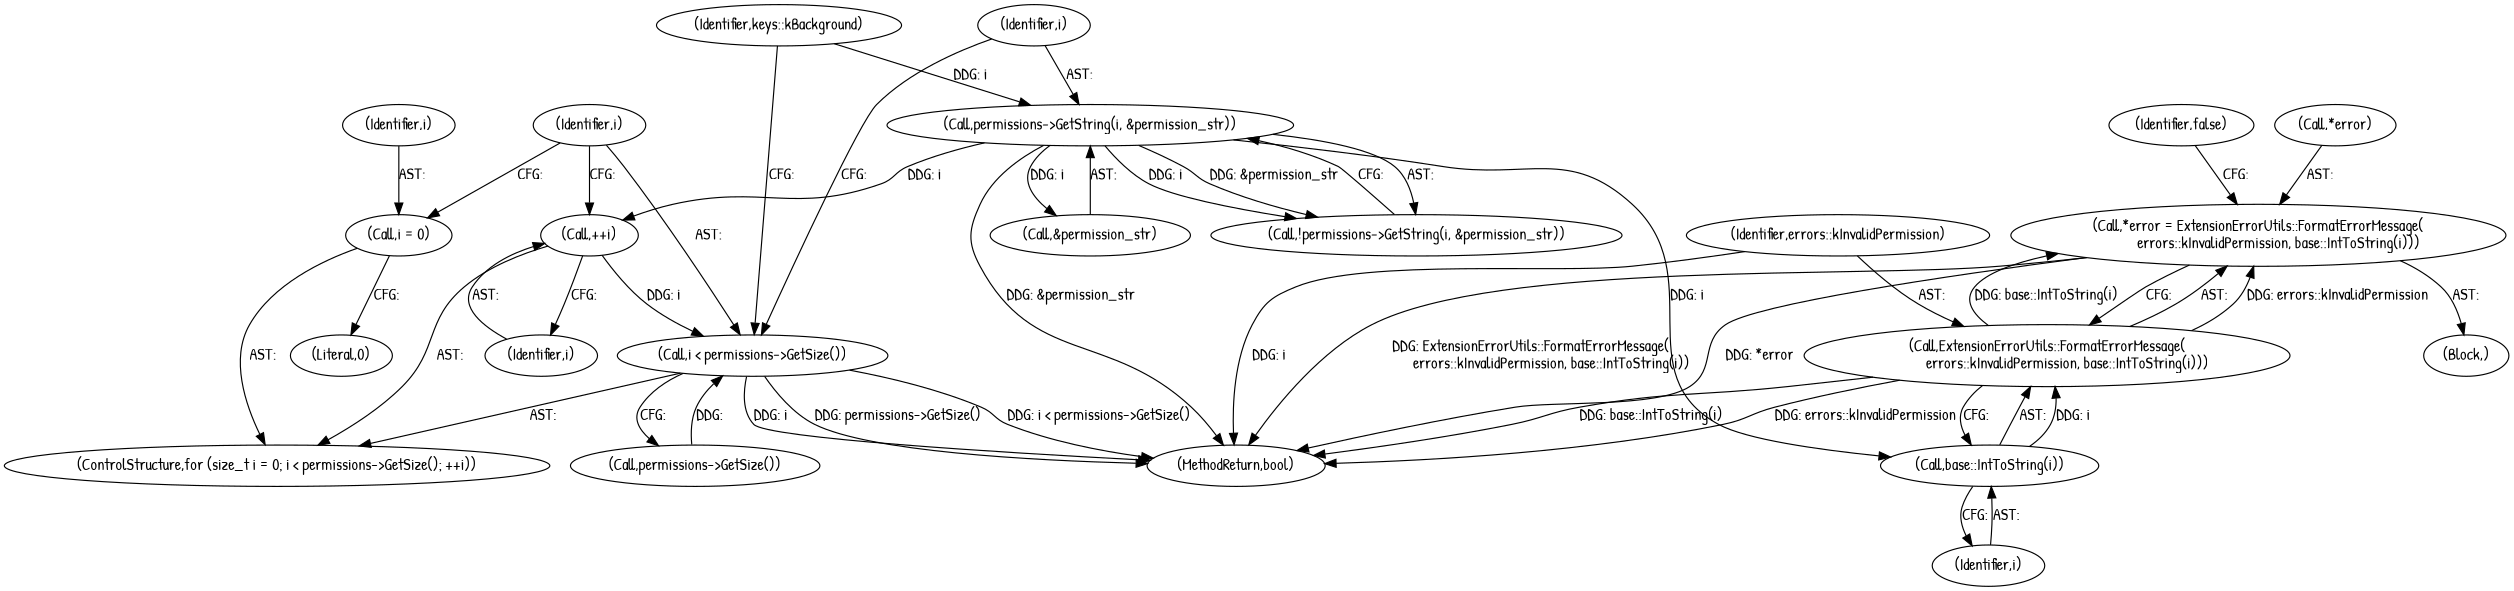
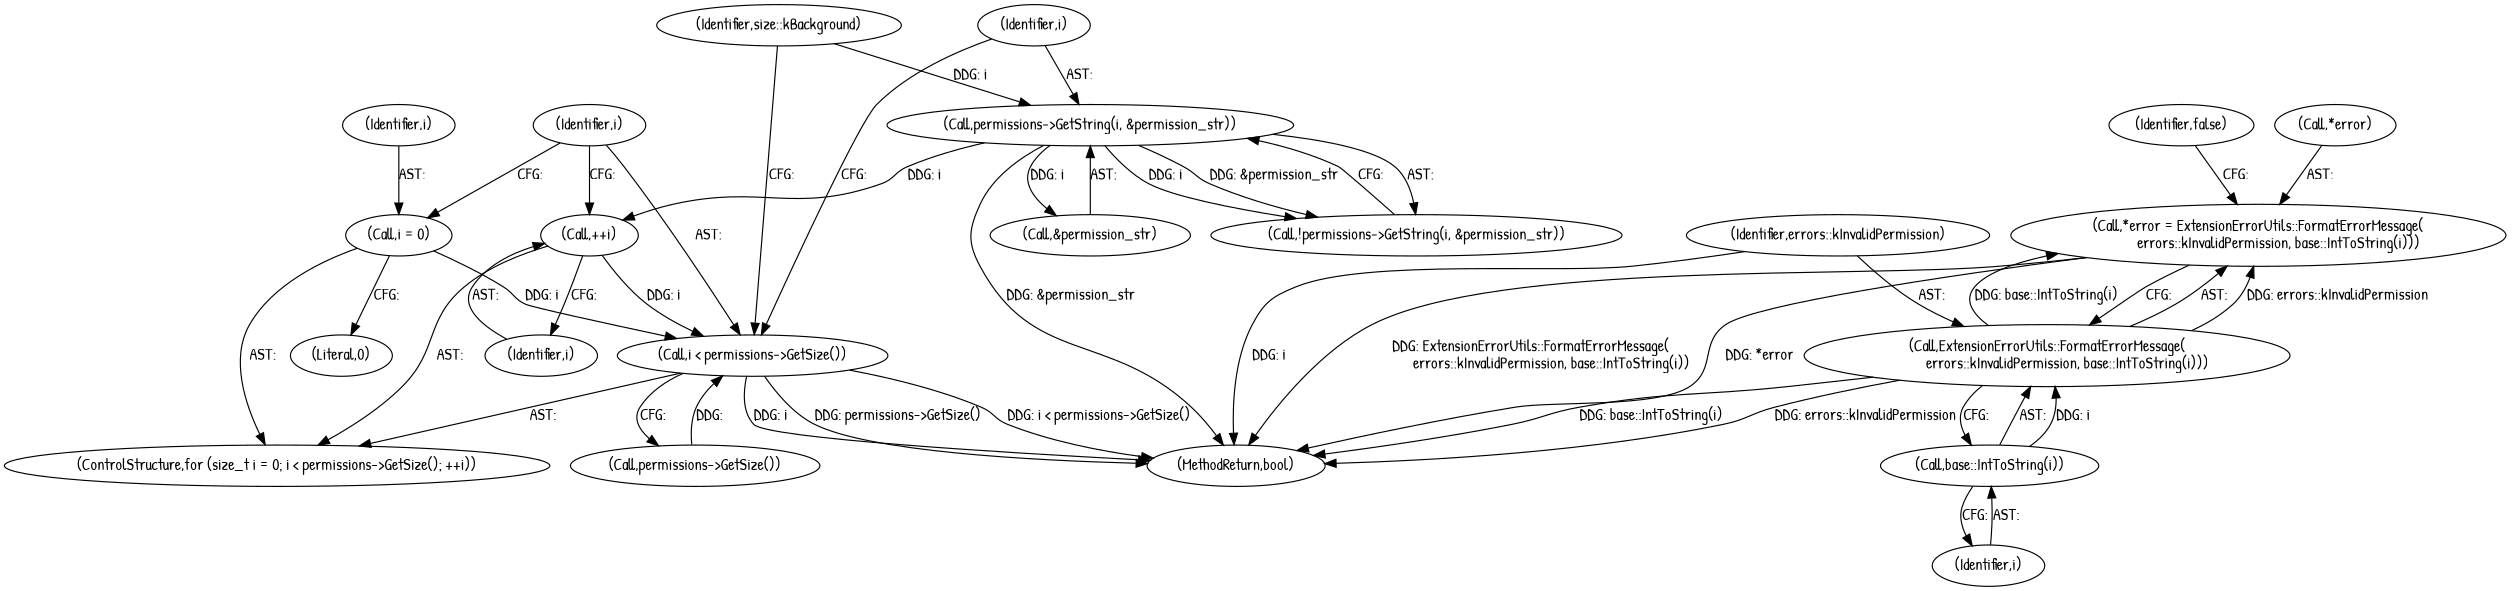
(779, 25) -> (779, 25)
(1633, 205) -> none
none -> (543, 309)
(2466, 356) -> none
